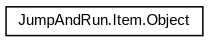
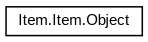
(104, 21) -> (74, 21)
